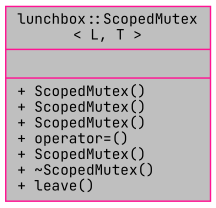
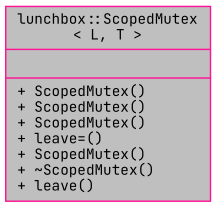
(74, 139) -> (61, 139)
